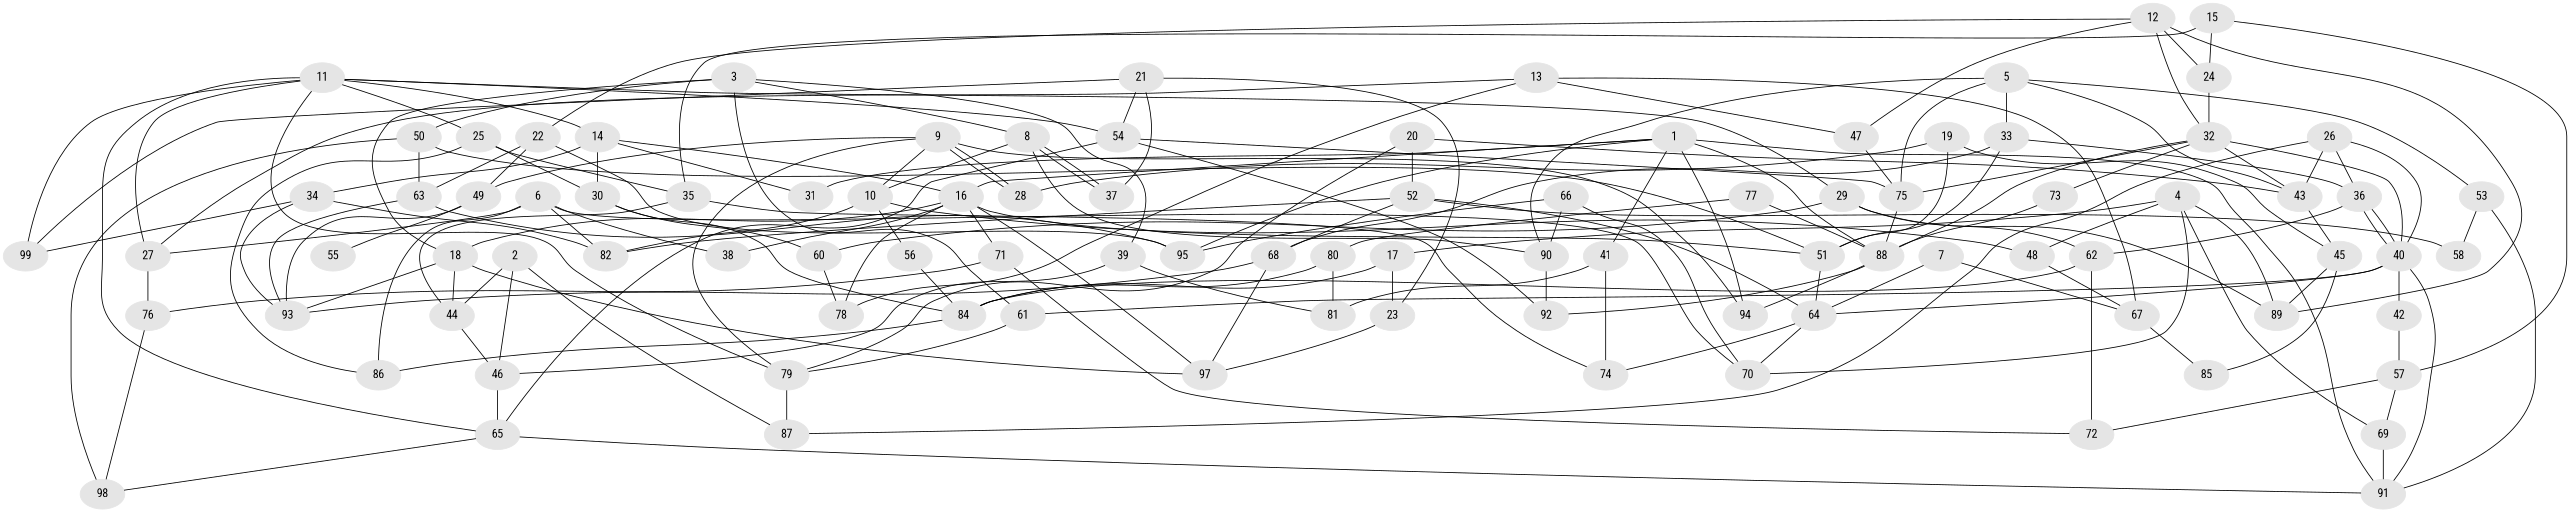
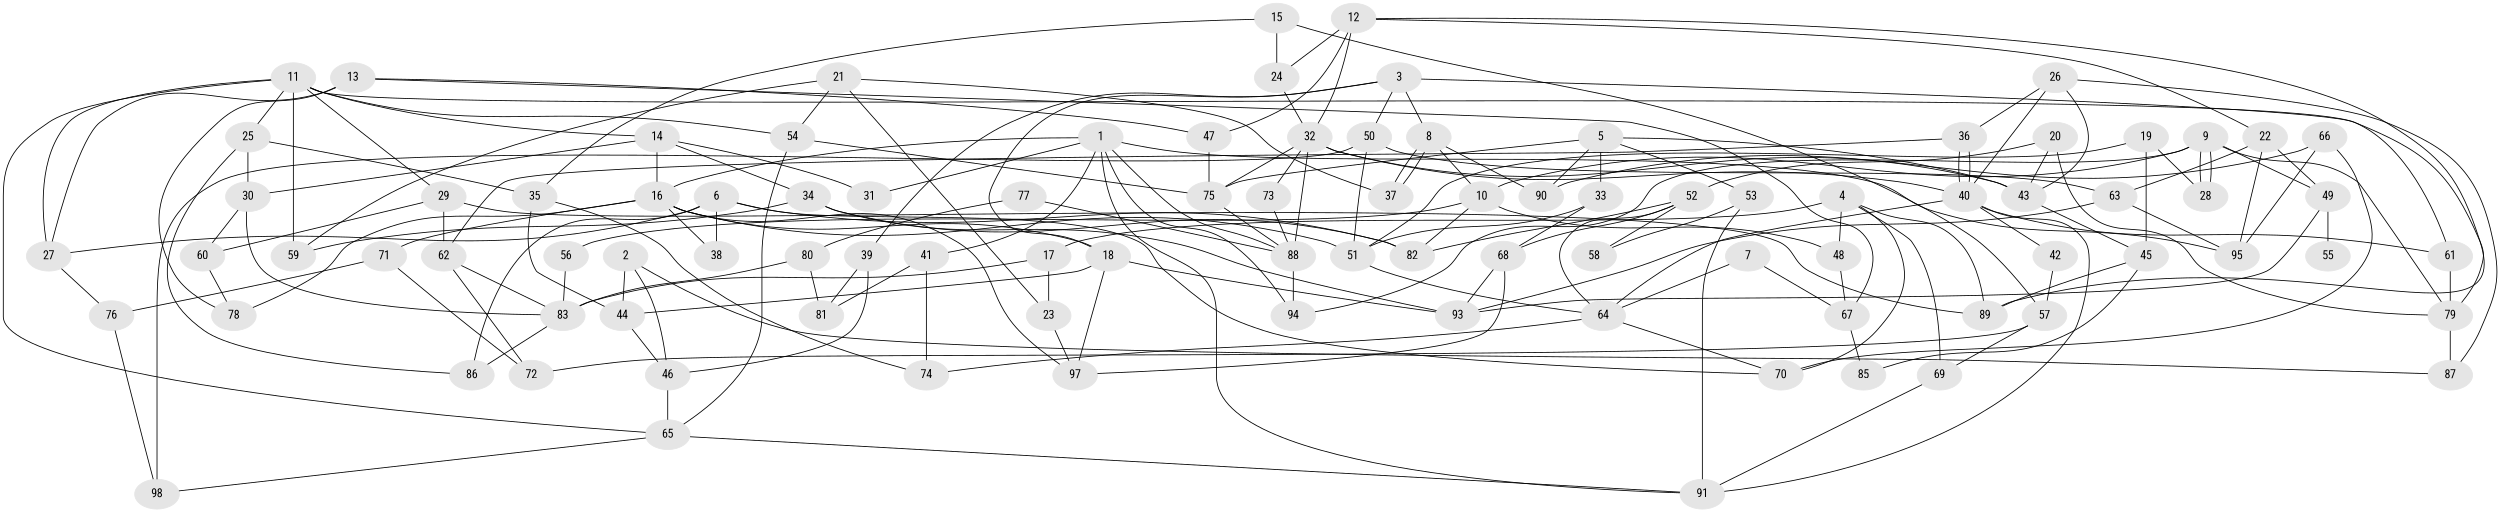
(2234, 164) -> none
(26, 256) -> (293, 256)
(964, 316) -> (563, 316)
(1546, 316) -> none
